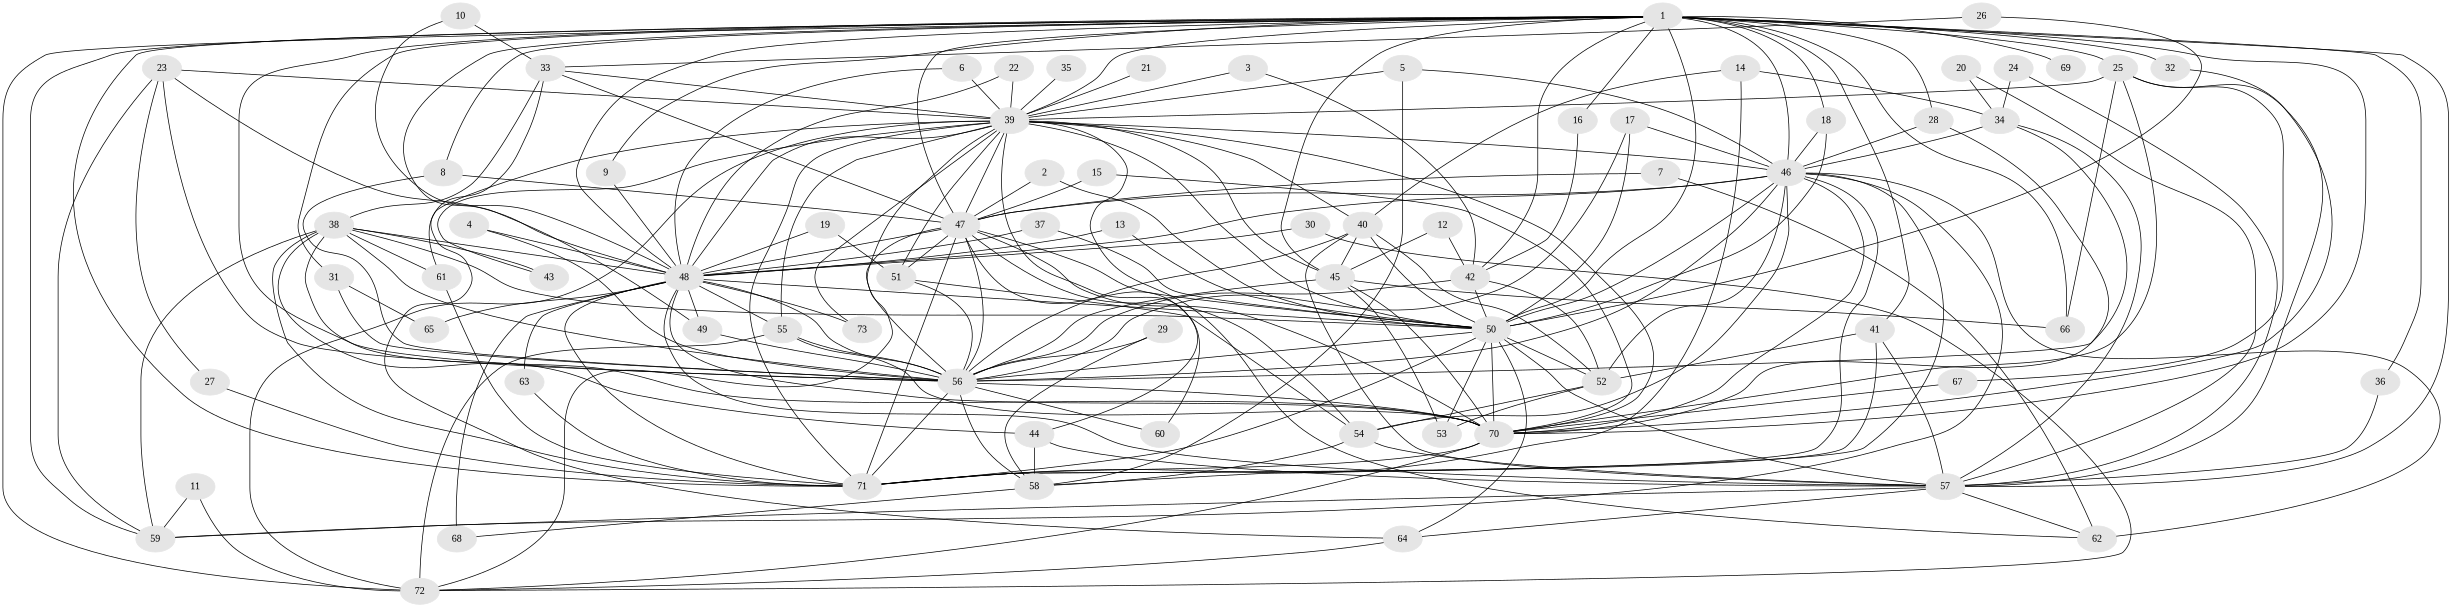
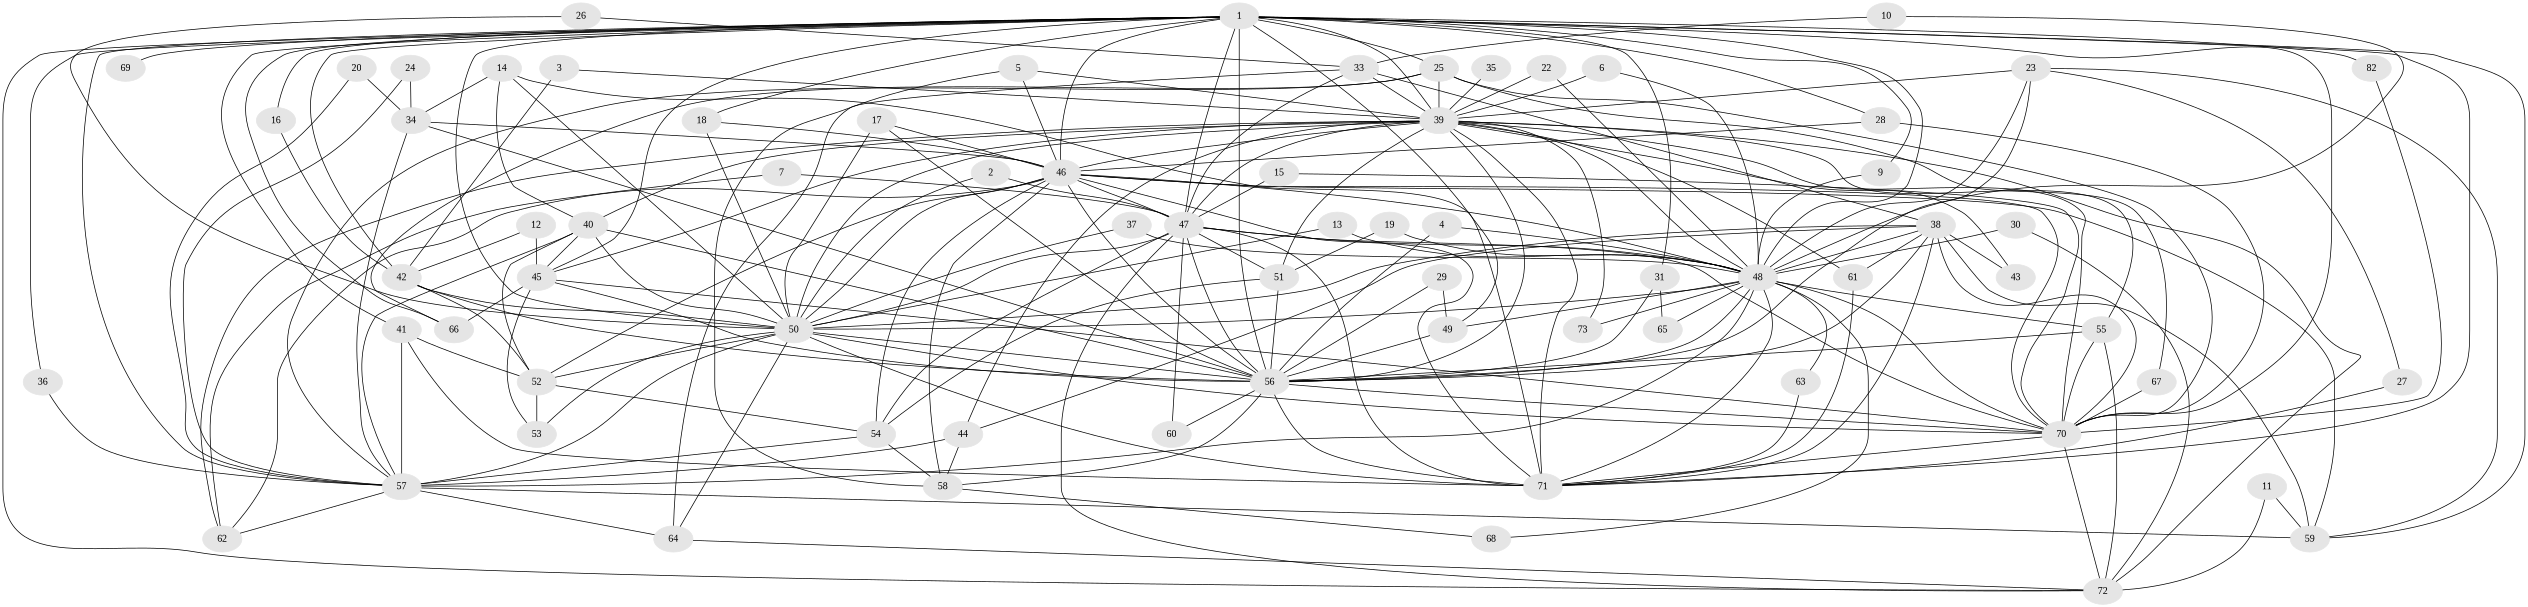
(1146, 68) -> none
(2170, 68) -> (2372, 68)
(443, 173) -> none
none -> (655, 205)
(1043, 391) -> (1444, 299)
